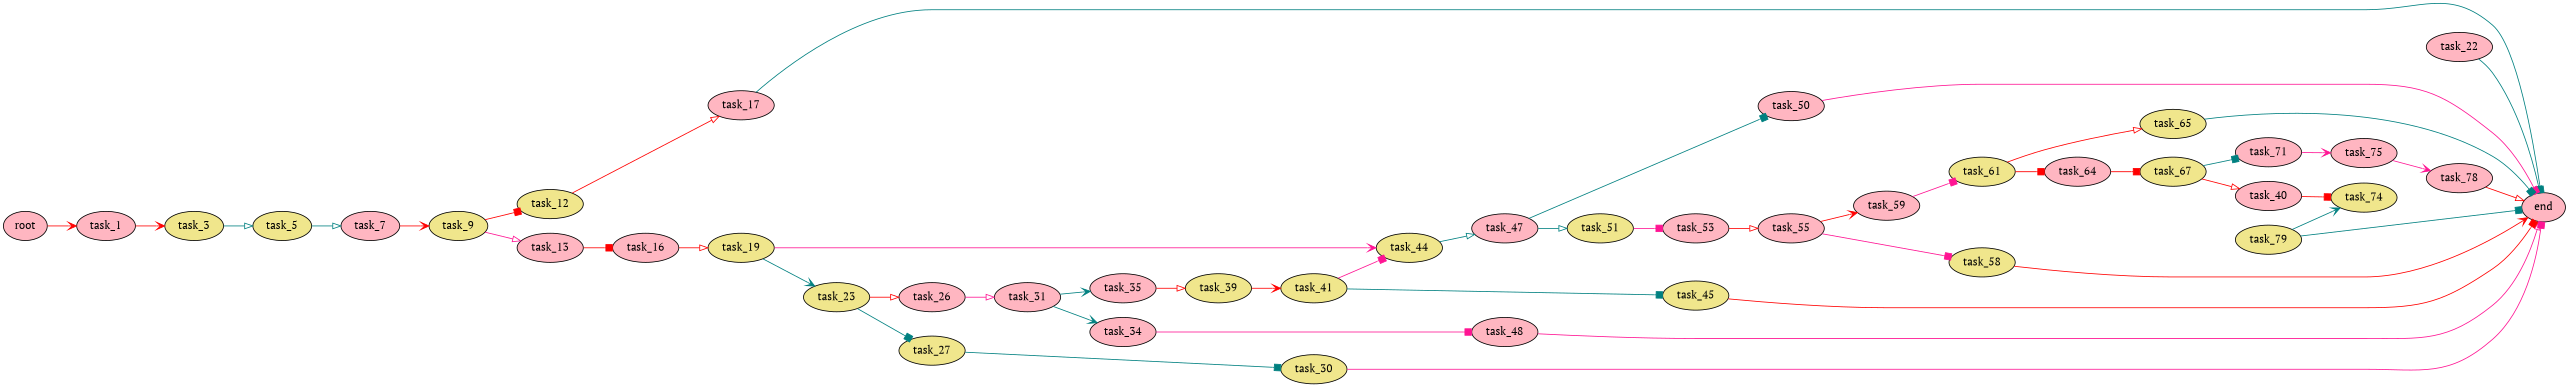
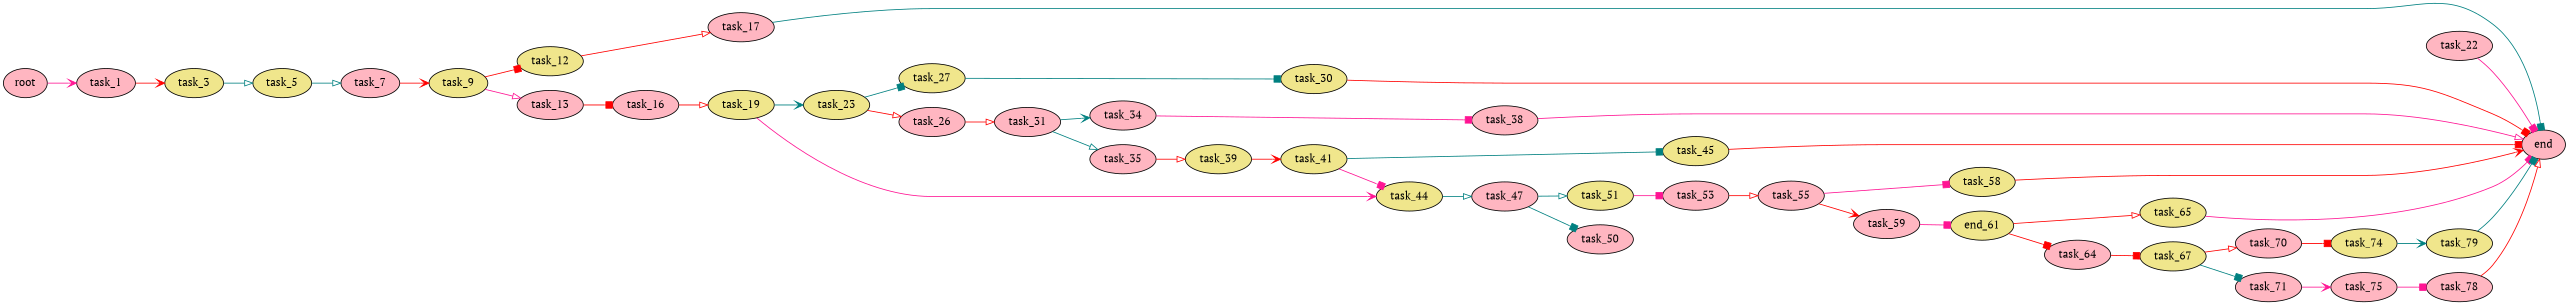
(2197, 84) -> none
(2517, 117) -> (2507, 89)
(2375, 119) -> (2371, 215)
(2408, 165) -> (2408, 287)
(1982, 172) -> (1982, 226)
(2269, 196) -> (2269, 243)
(2312, 220) -> (2408, 243)
(58, 226) -> (58, 83)
(1071, 293) -> (1071, 139)
(976, 297) -> (976, 122)
(1505, 332) -> (1505, 120)
(1985, 369) -> (1939, 83)
